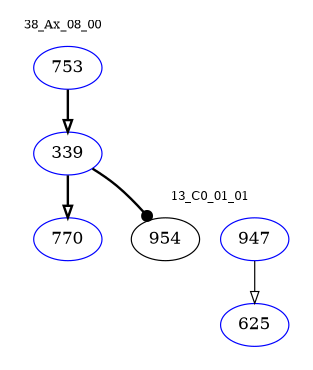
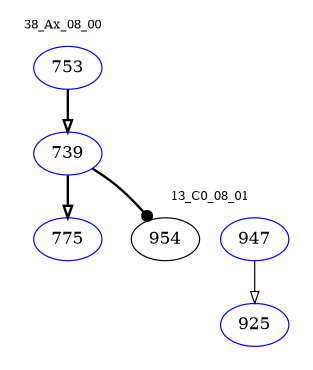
(68, 154) -> (68, 154)
(210, 197) -> (210, 197)
(68, 239) -> (68, 239)
(255, 325) -> (255, 325)
